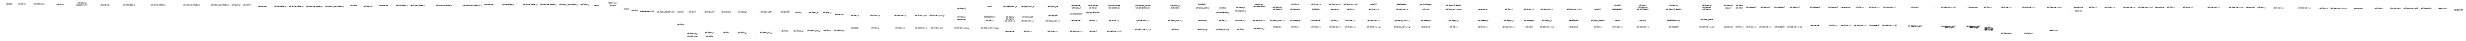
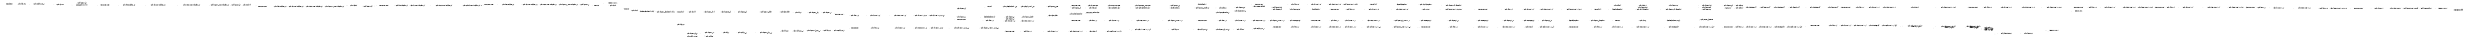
(1053, 21) -> none
